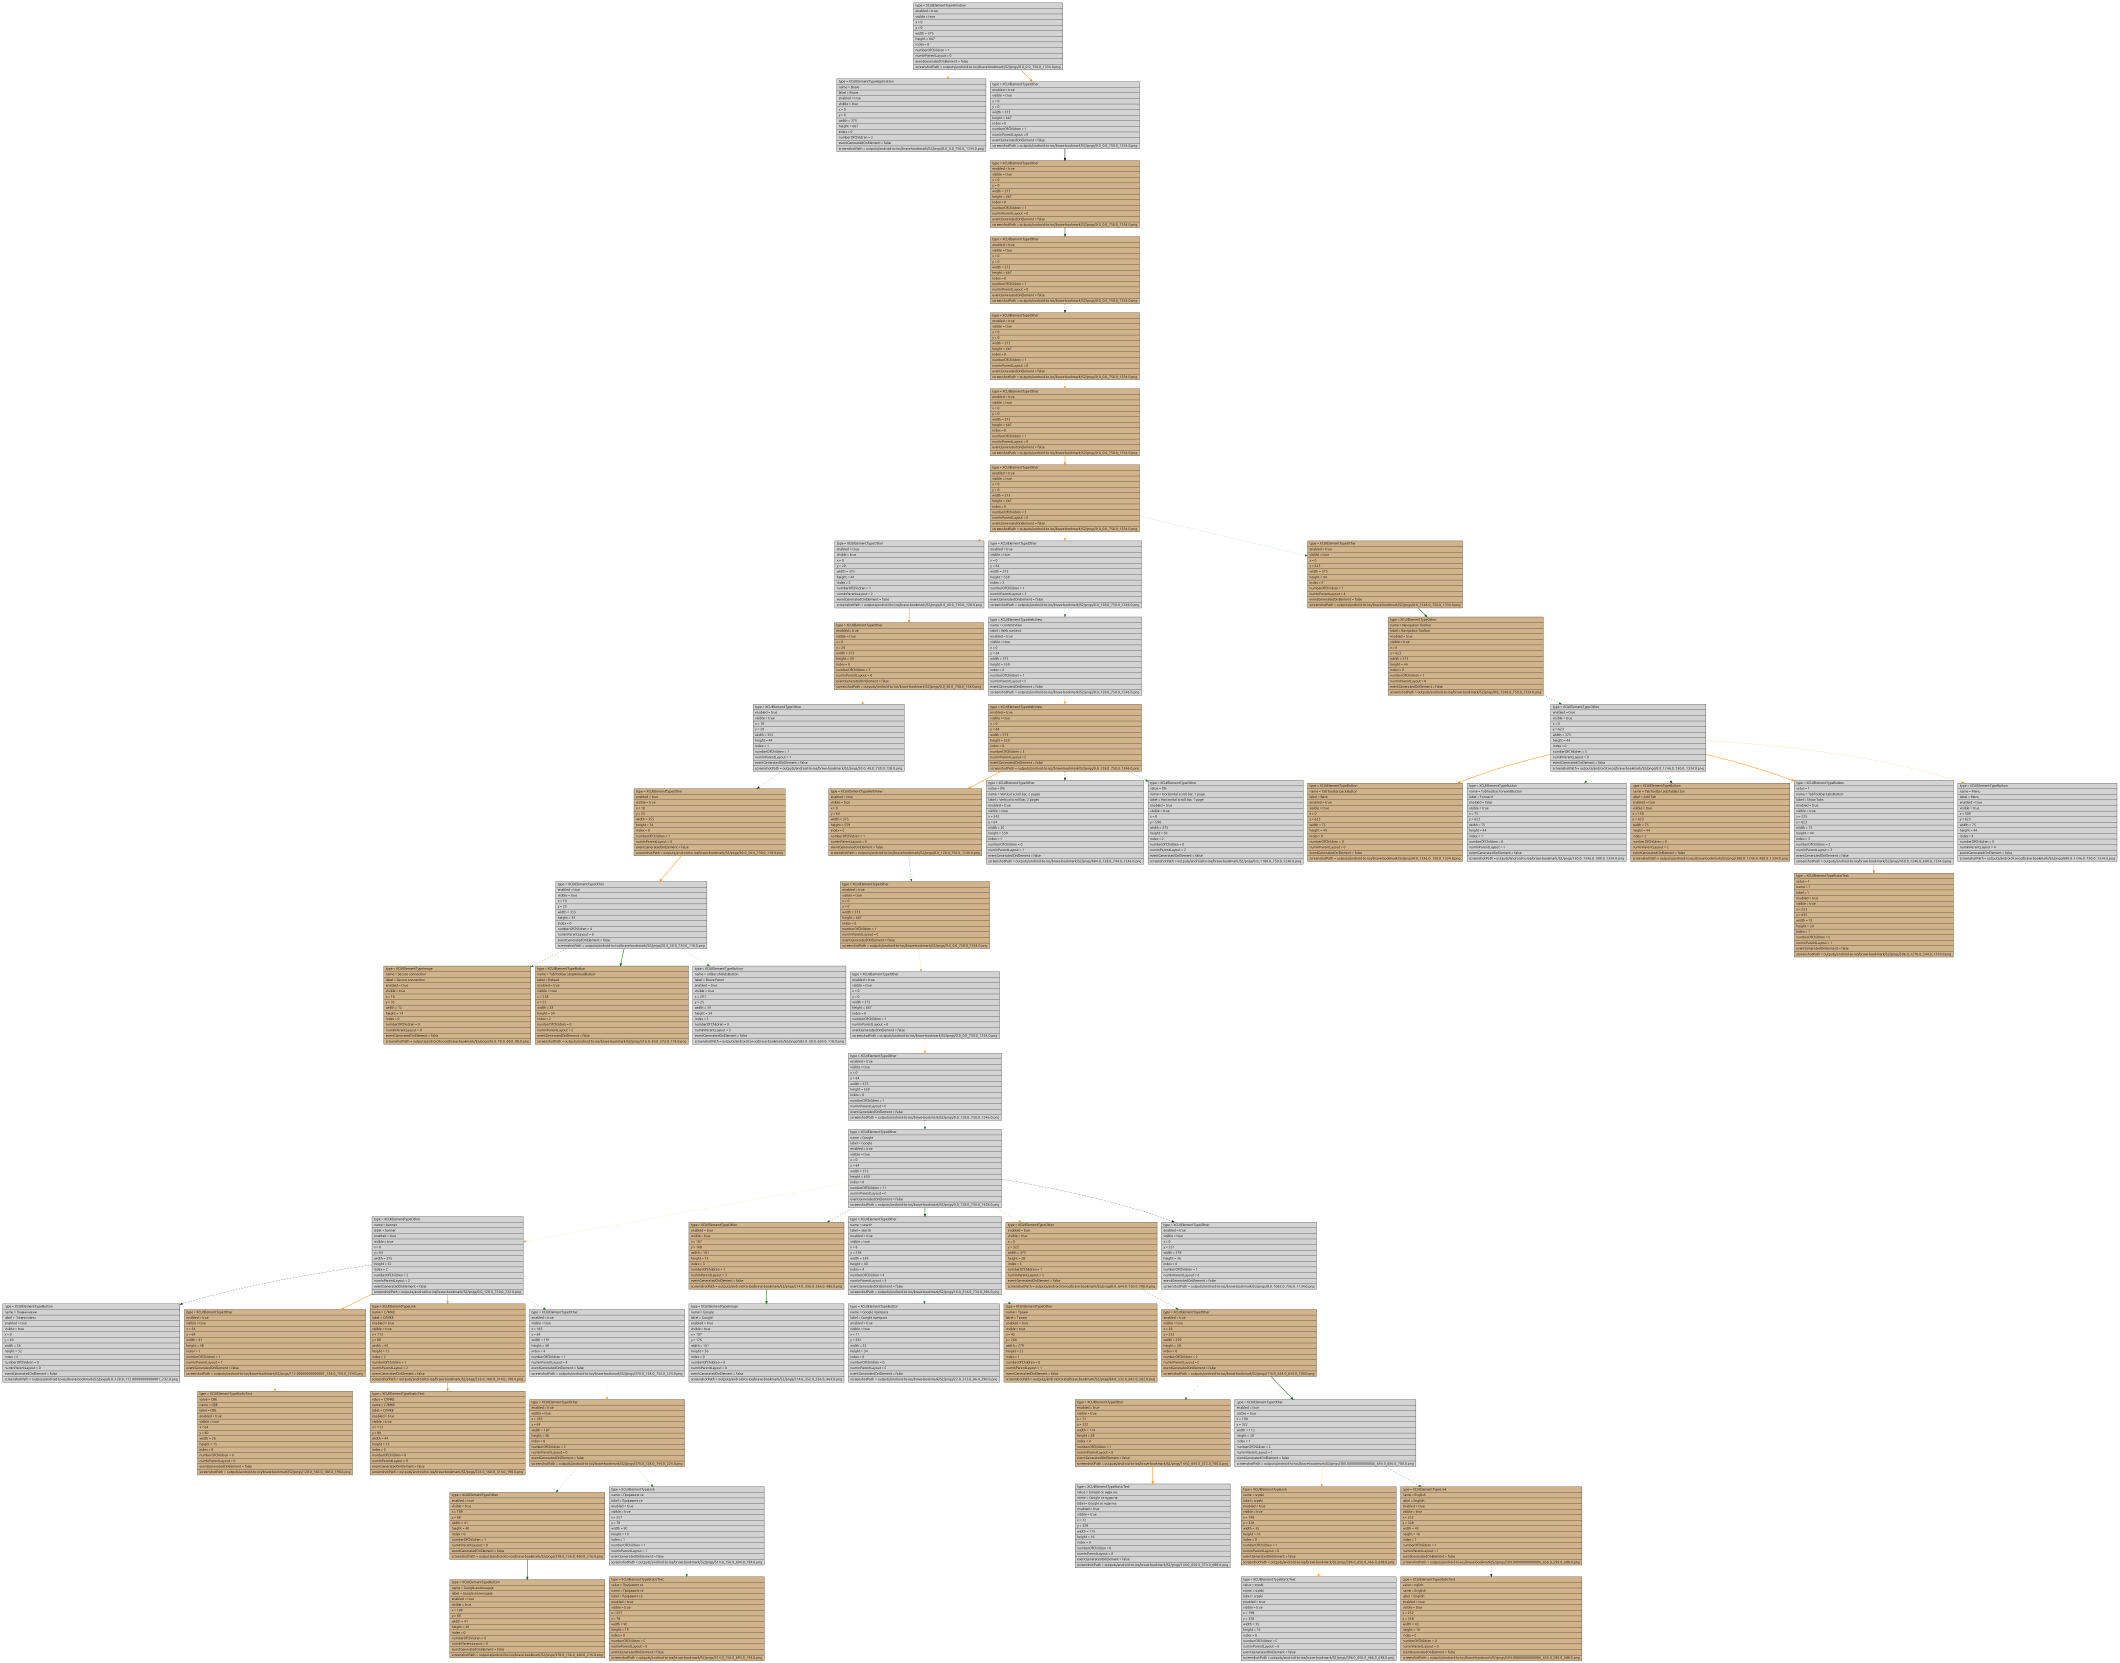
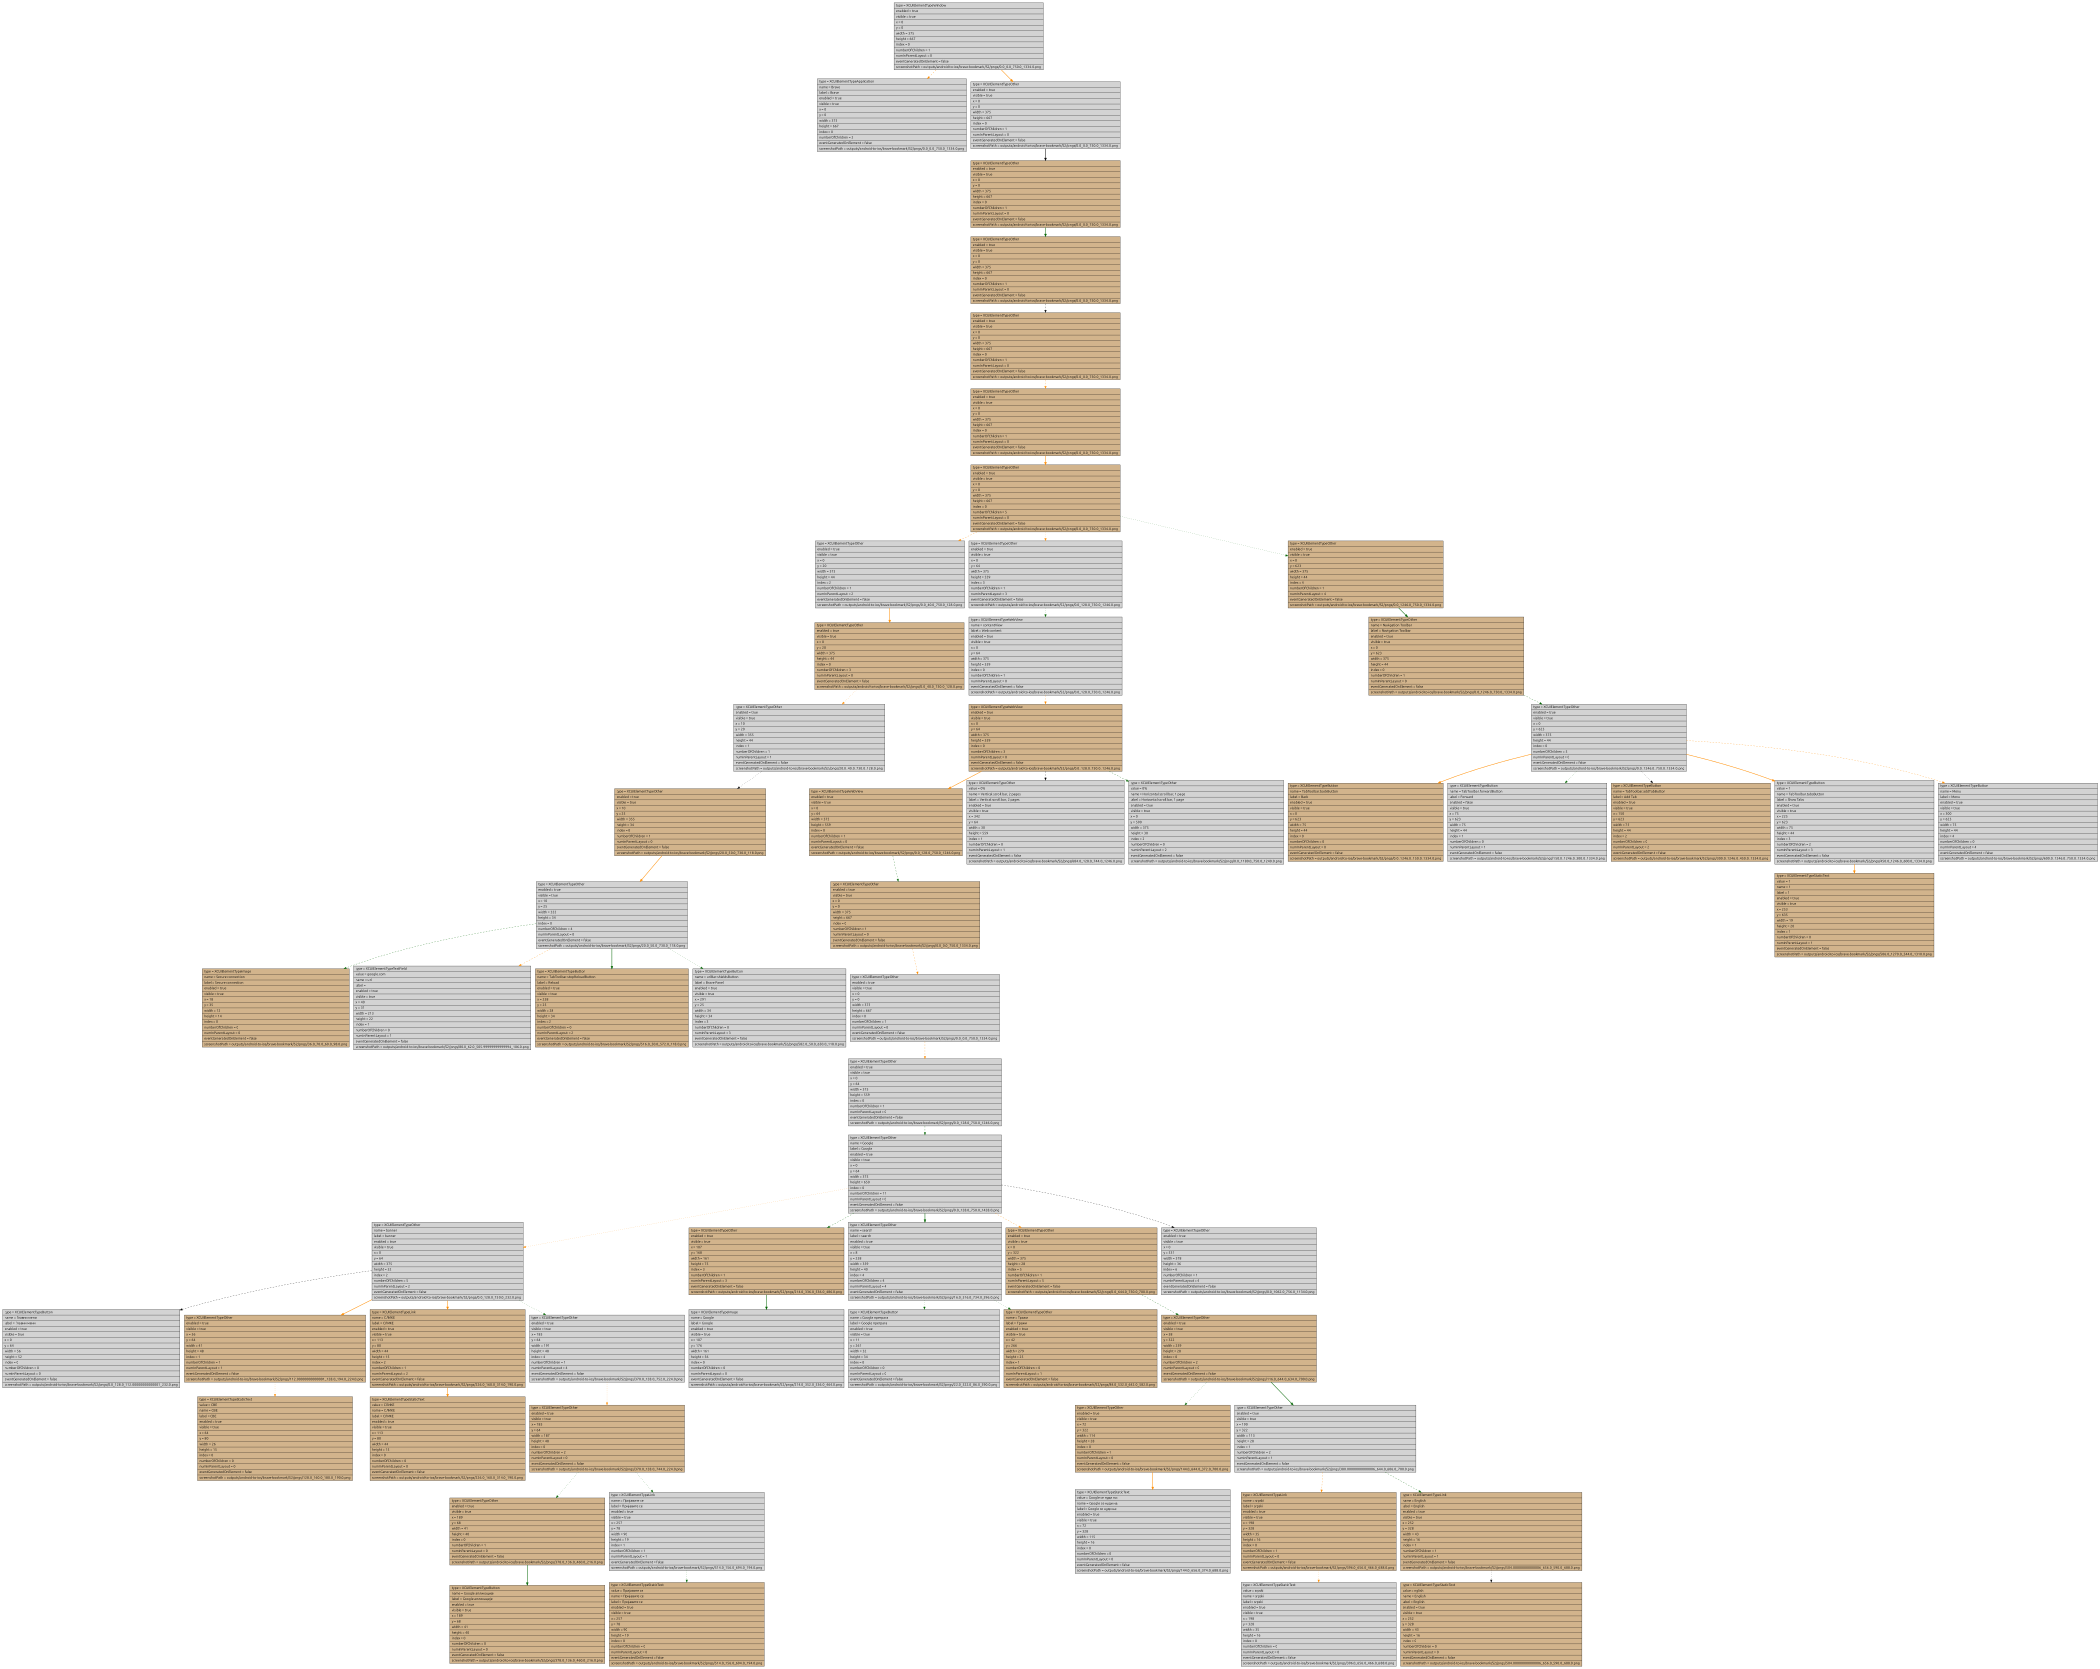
none -> (442, 1008)
